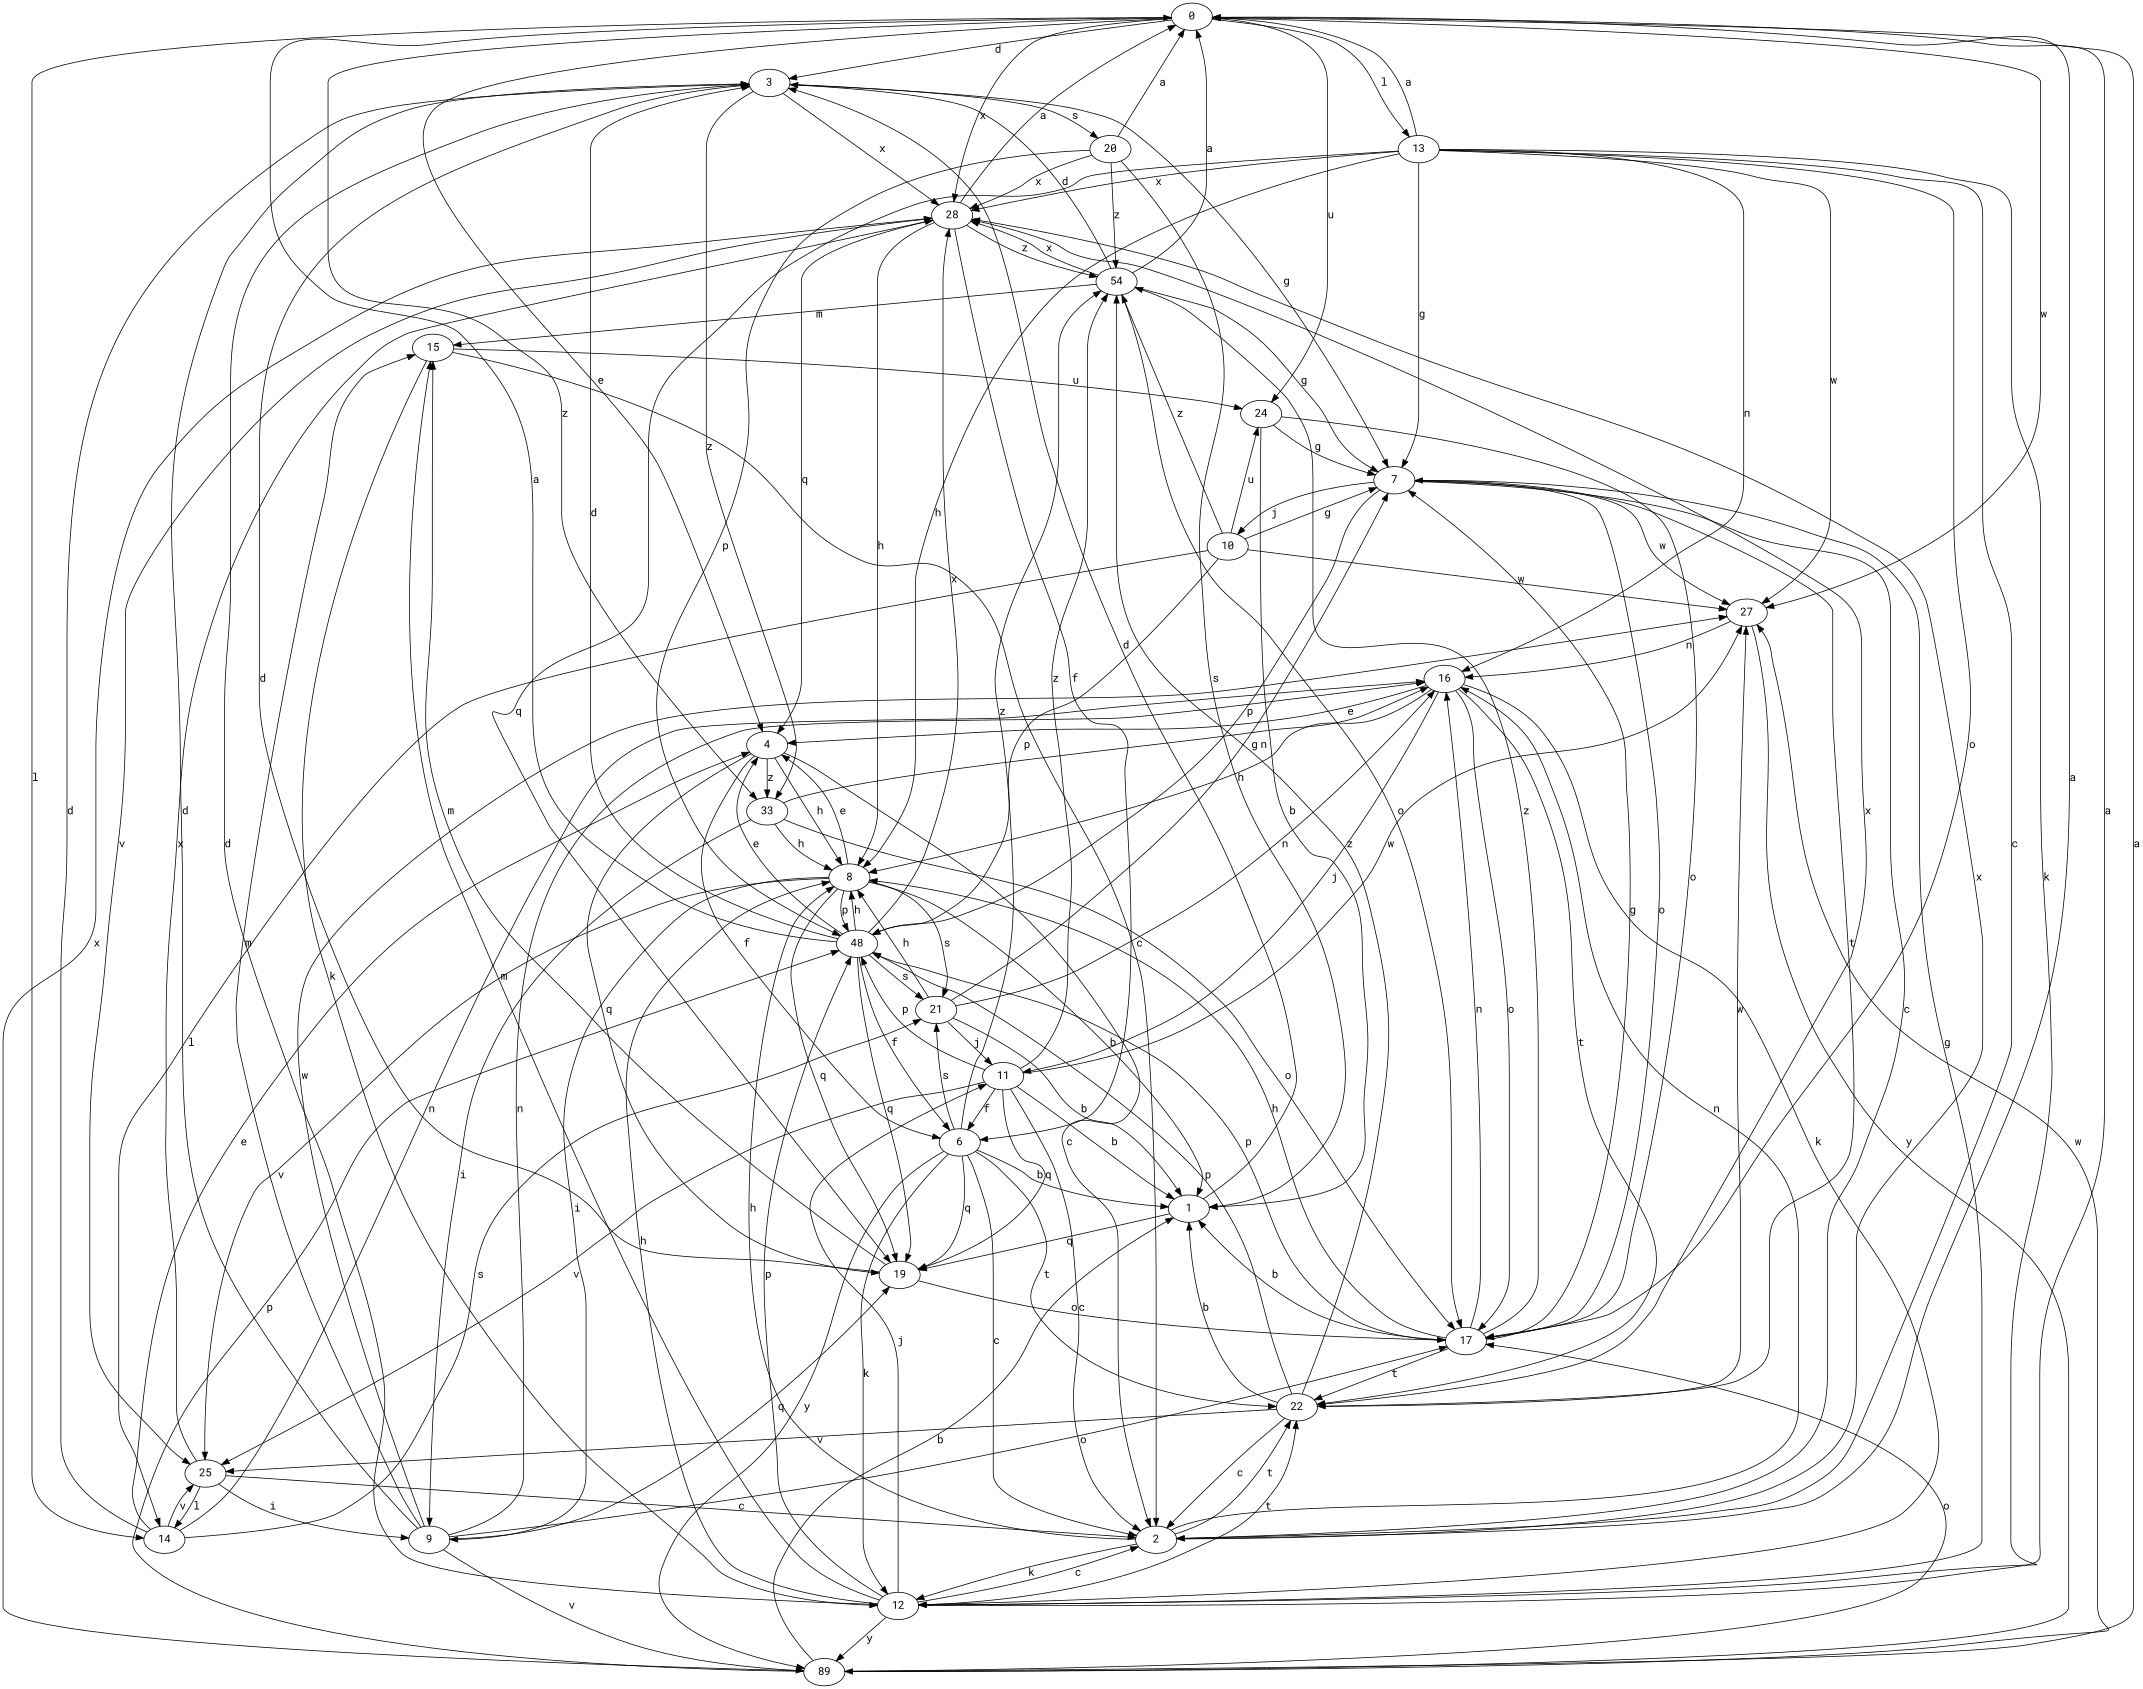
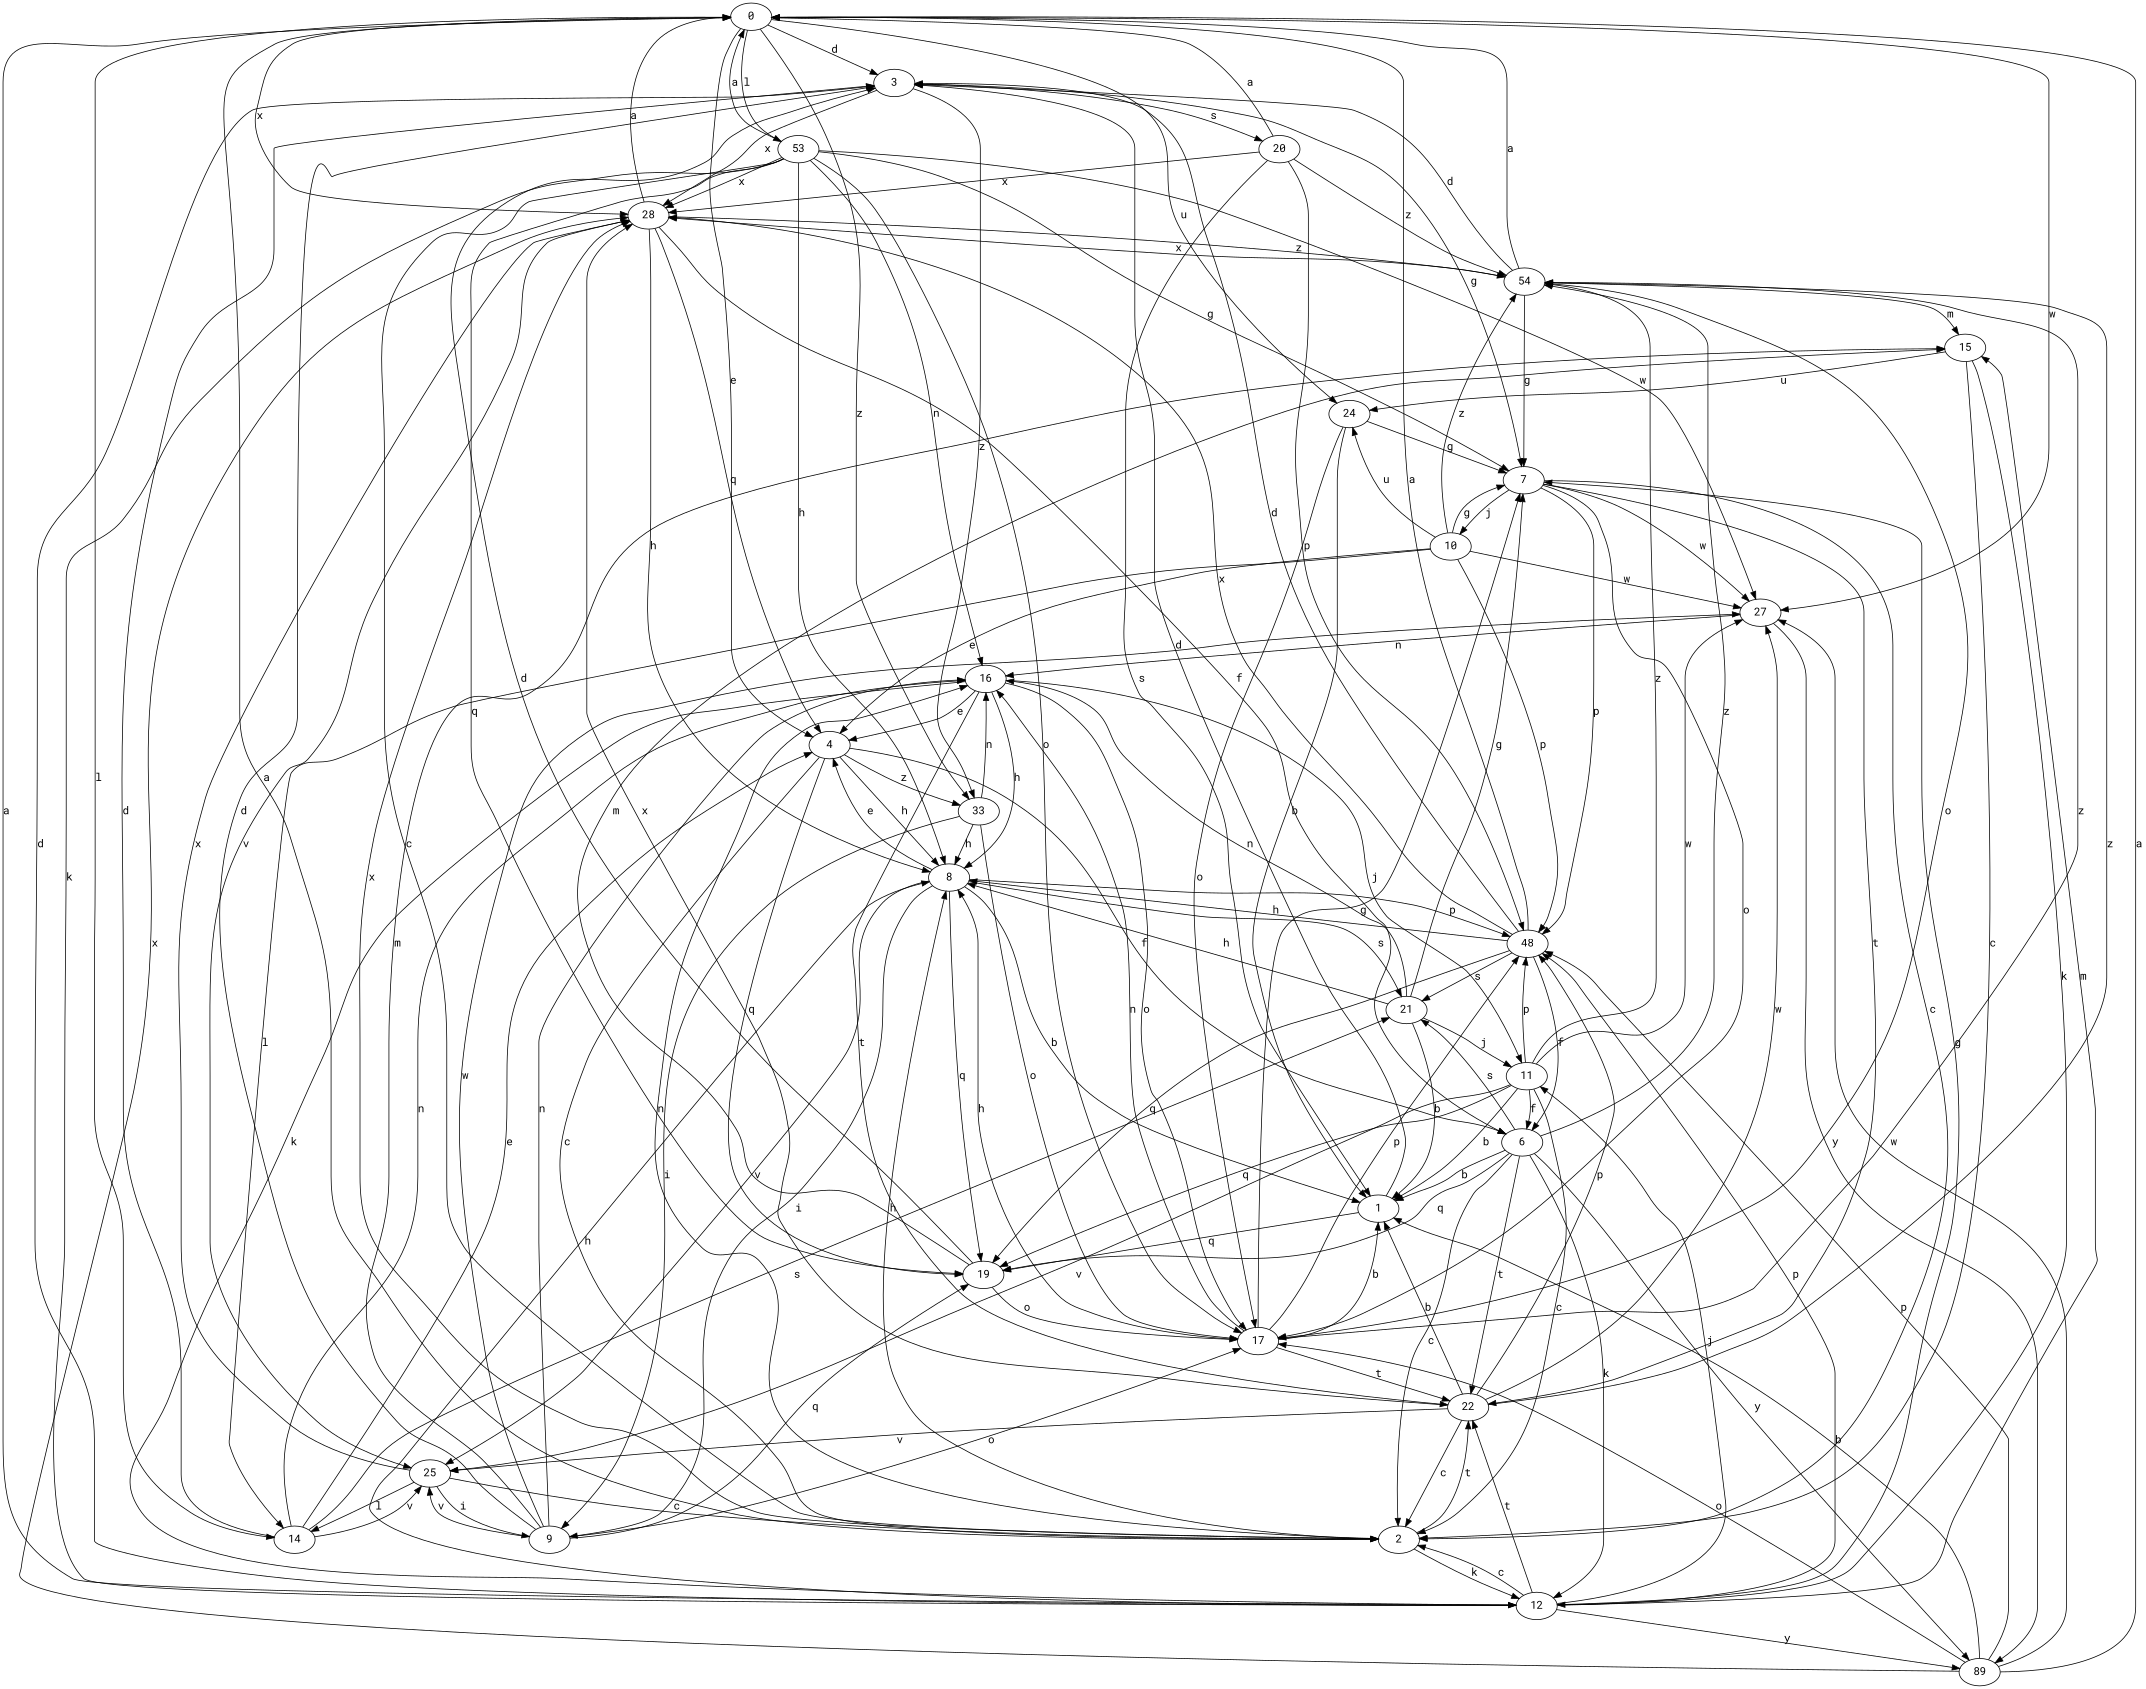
(1419, 149) -> (798, 149)
(762, 862) -> (1121, 590)
(611, 1637) -> (473, 1527)
